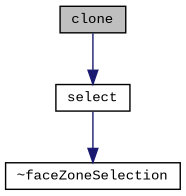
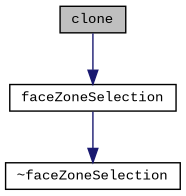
(93, 98) -> (93, 98)
